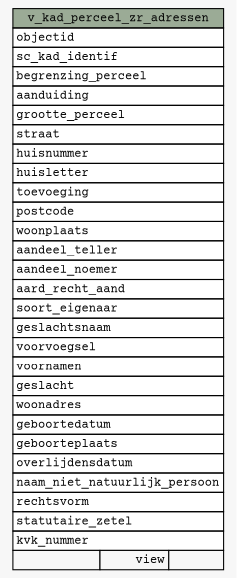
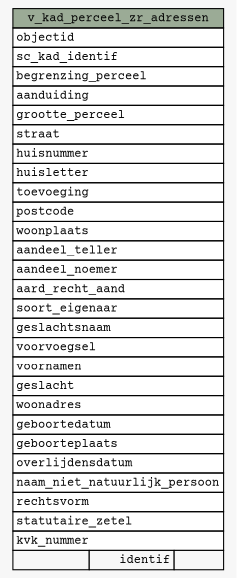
(151, 560) -> (145, 560)
